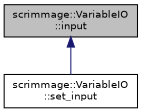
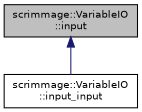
(71, 91) -> (71, 91)
